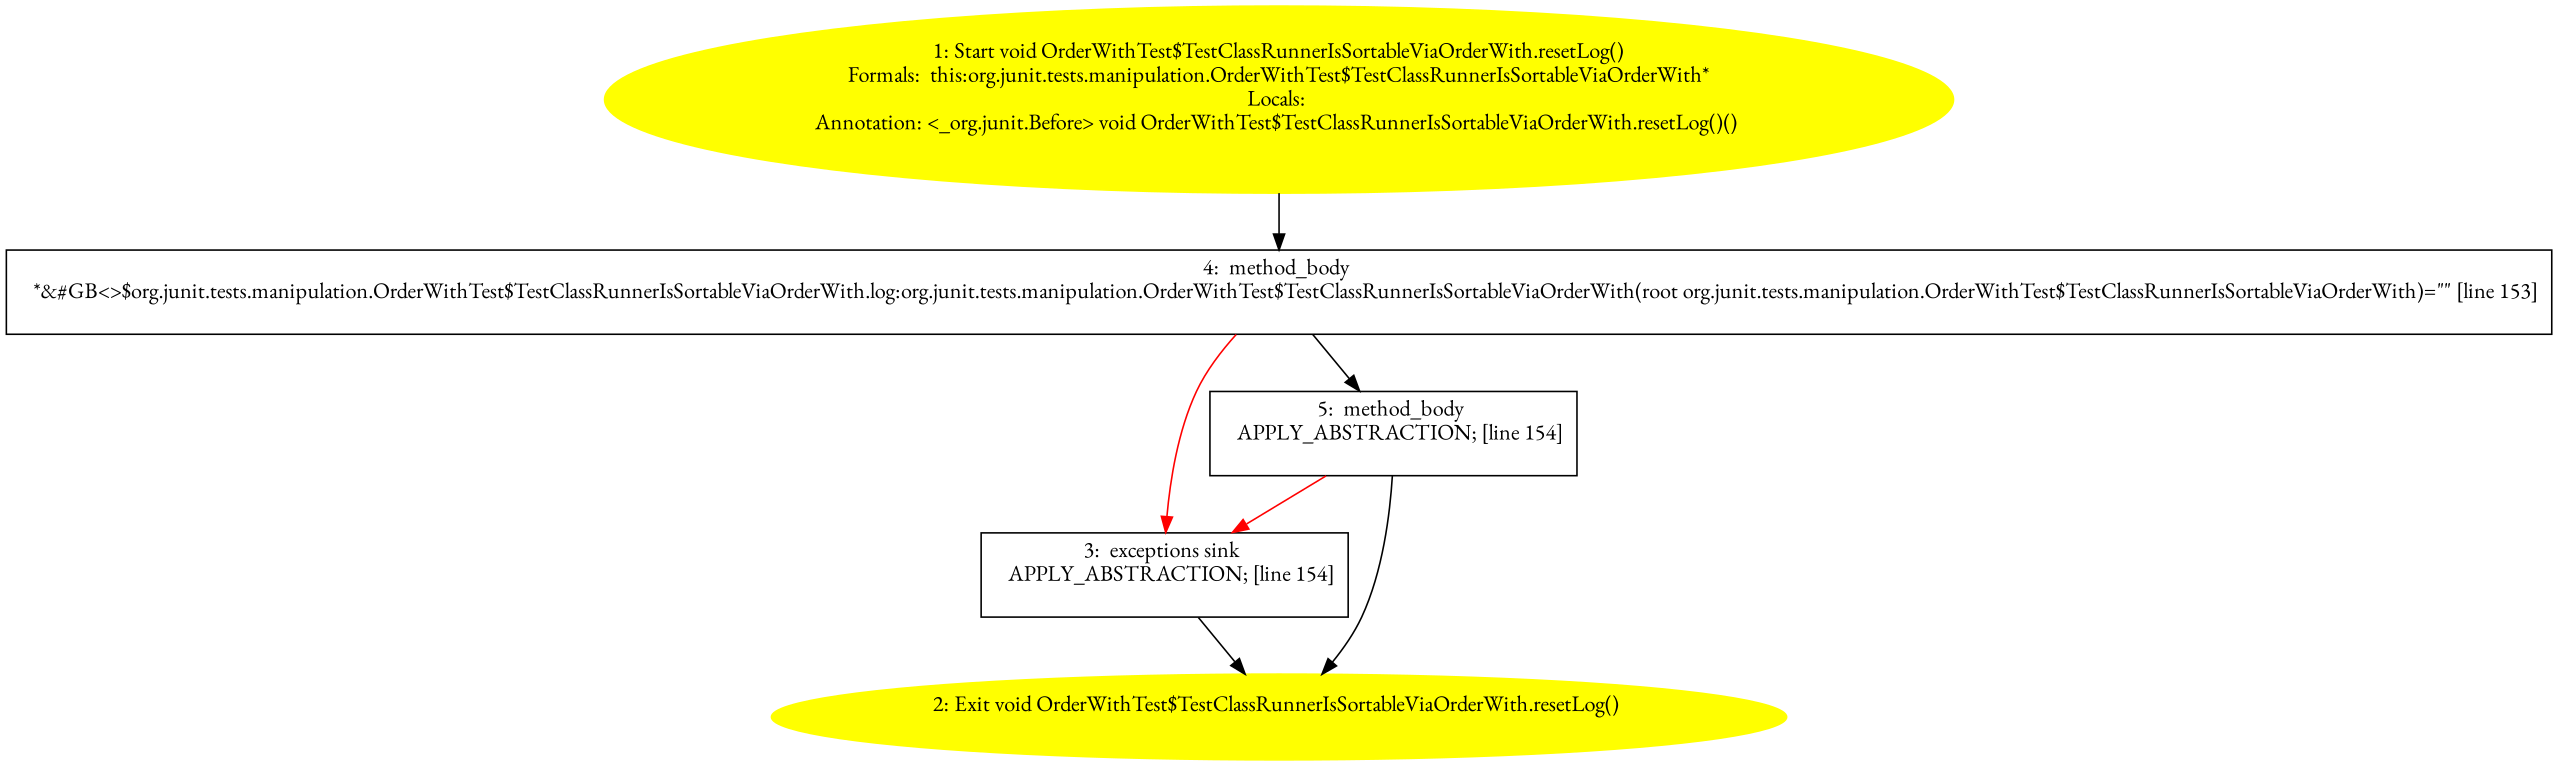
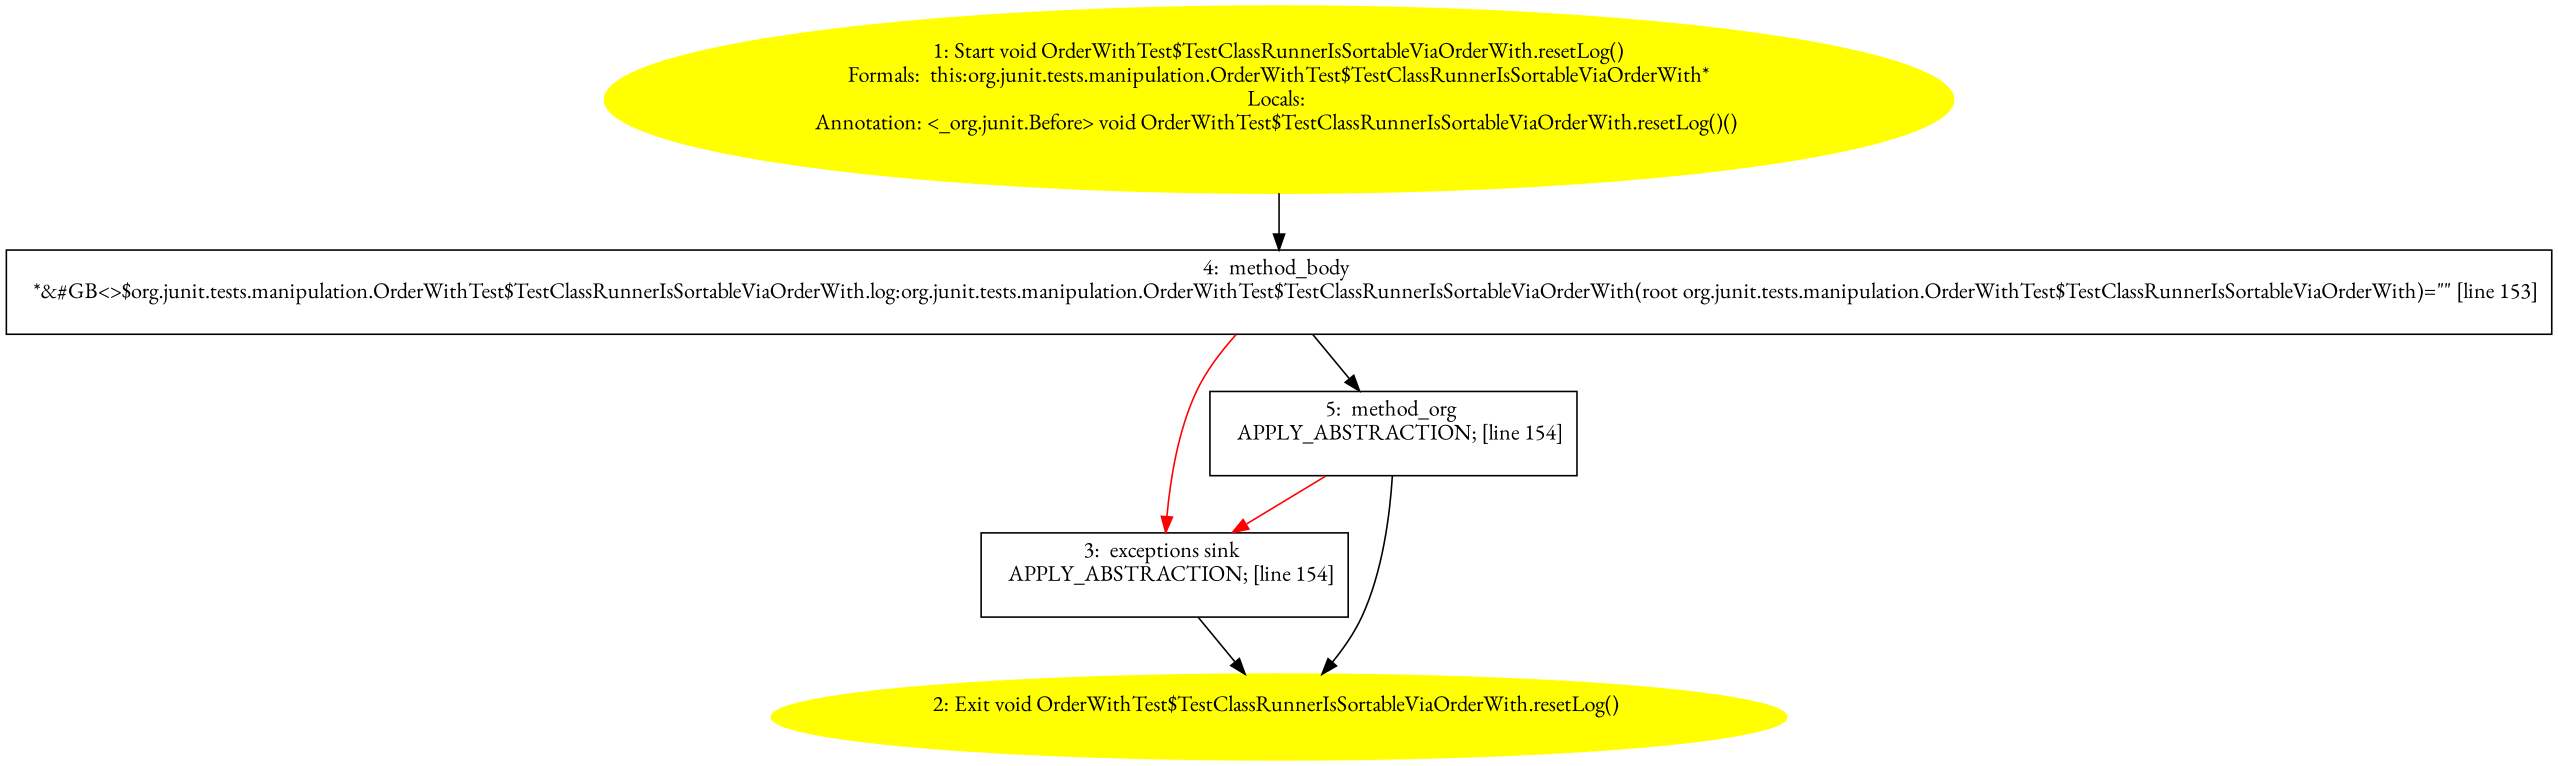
(1393, 434) -> (1393, 434)
